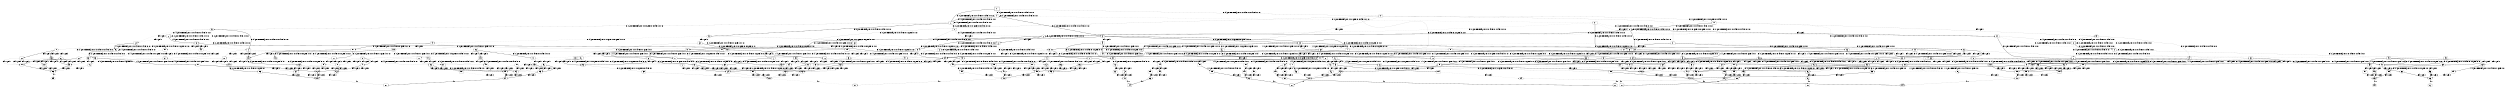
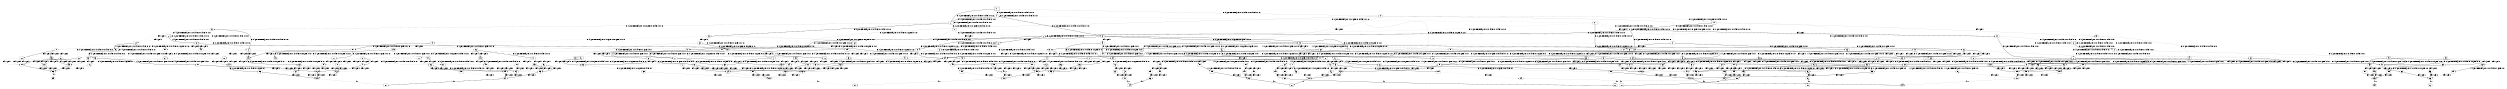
(521, 66) -> (525, 61)
